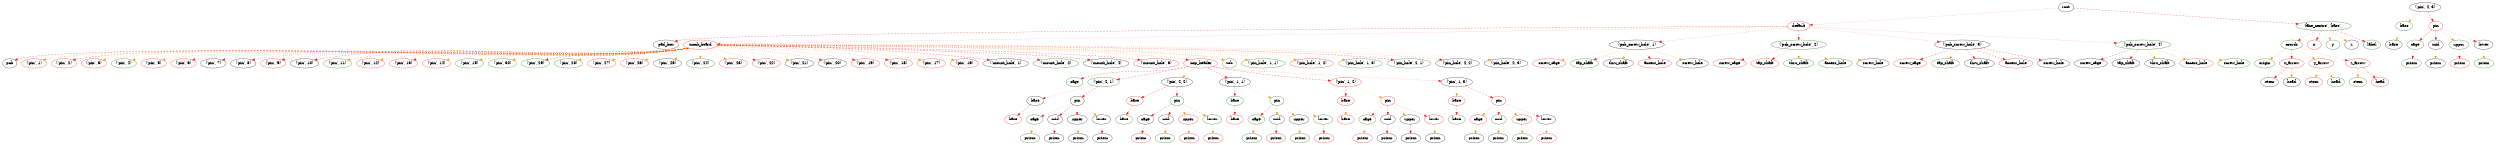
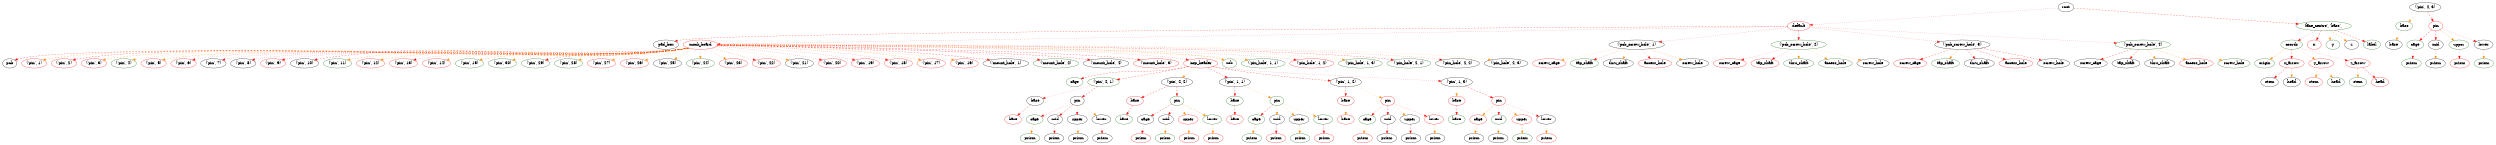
(1006, 48) -> (1006, 48)
(832, 63) -> (832, 63)
(1346, 82) -> (1346, 82)
